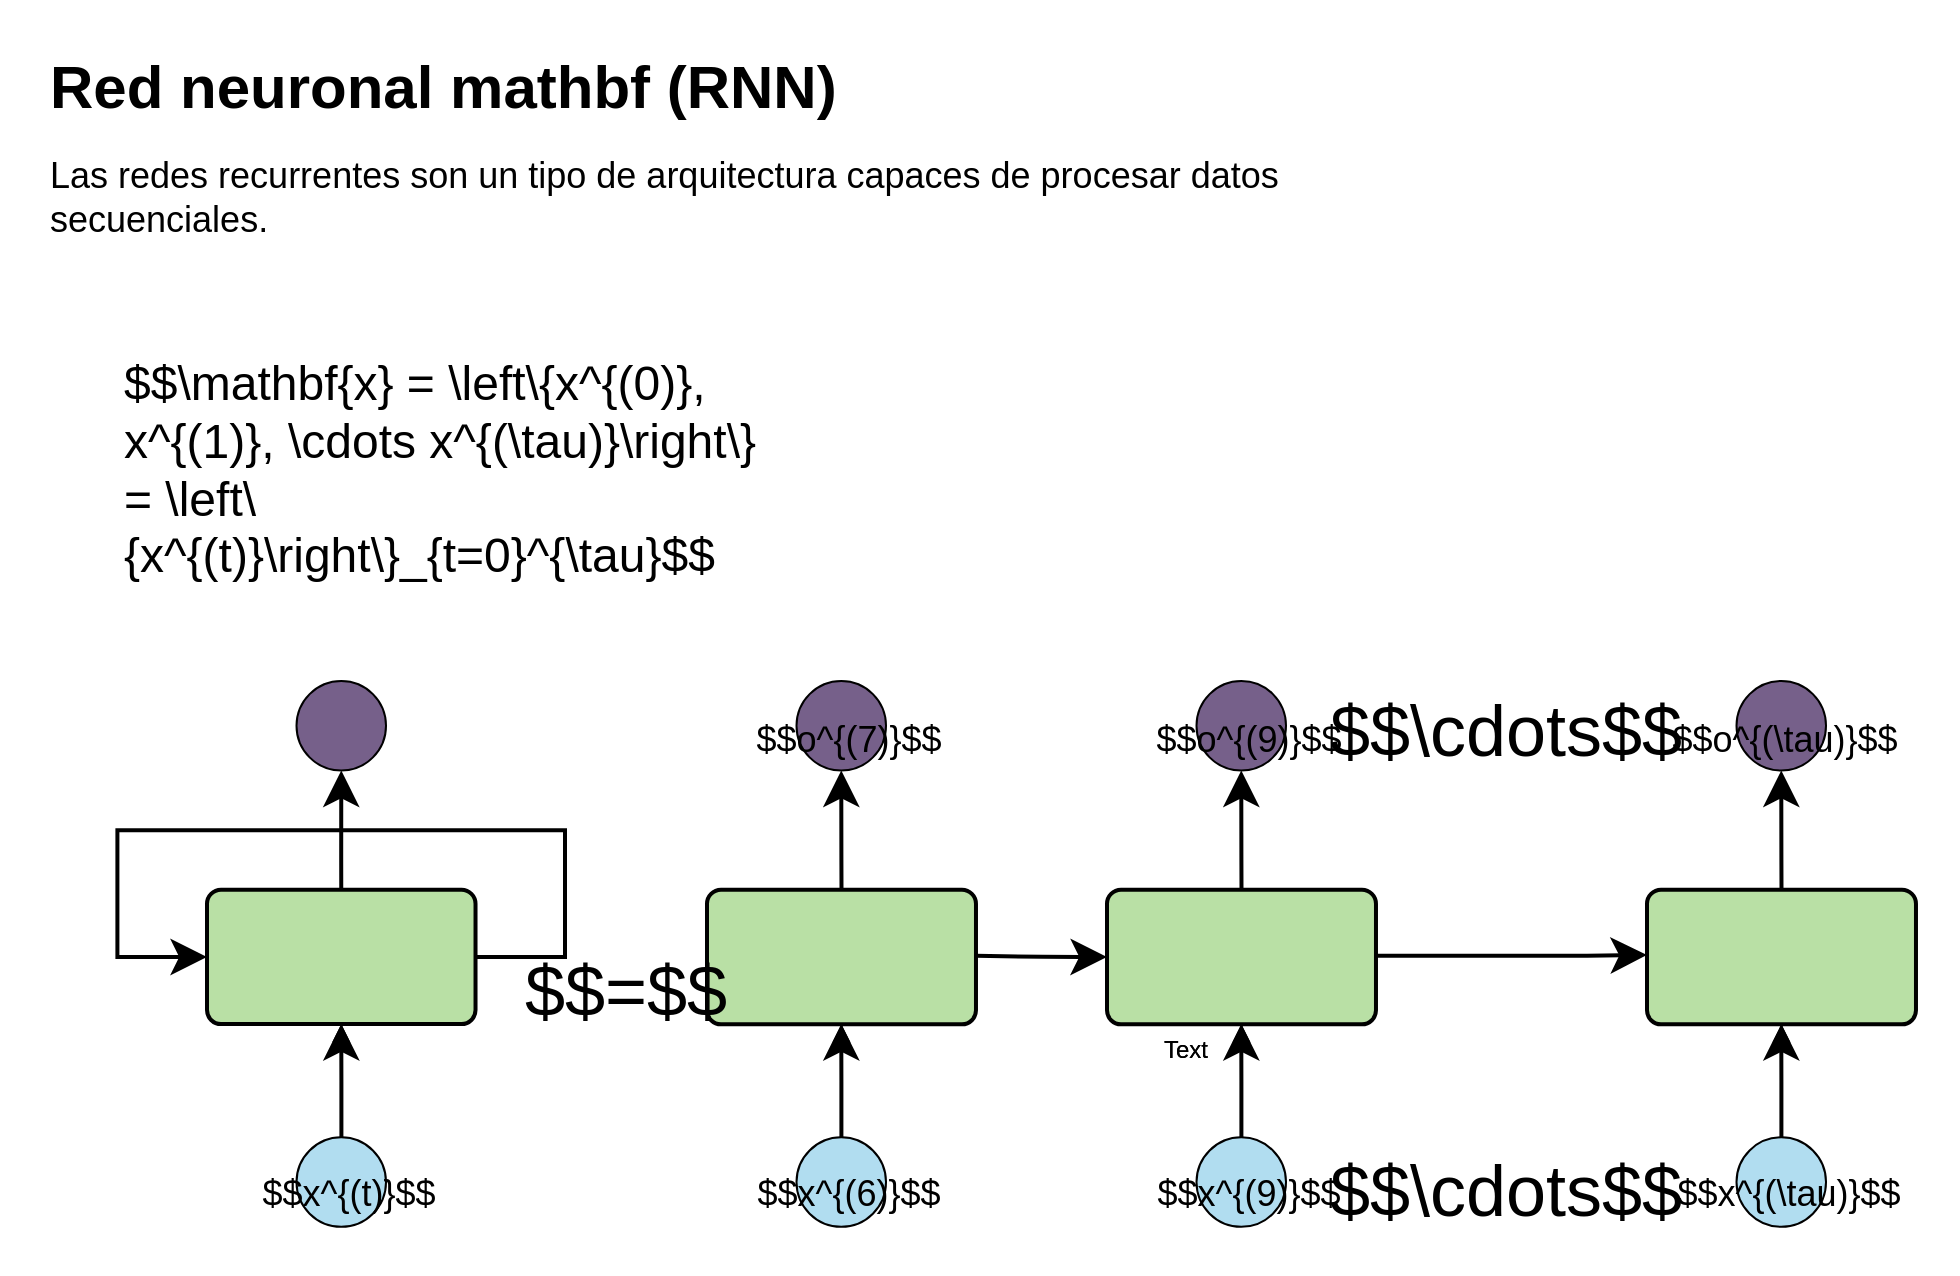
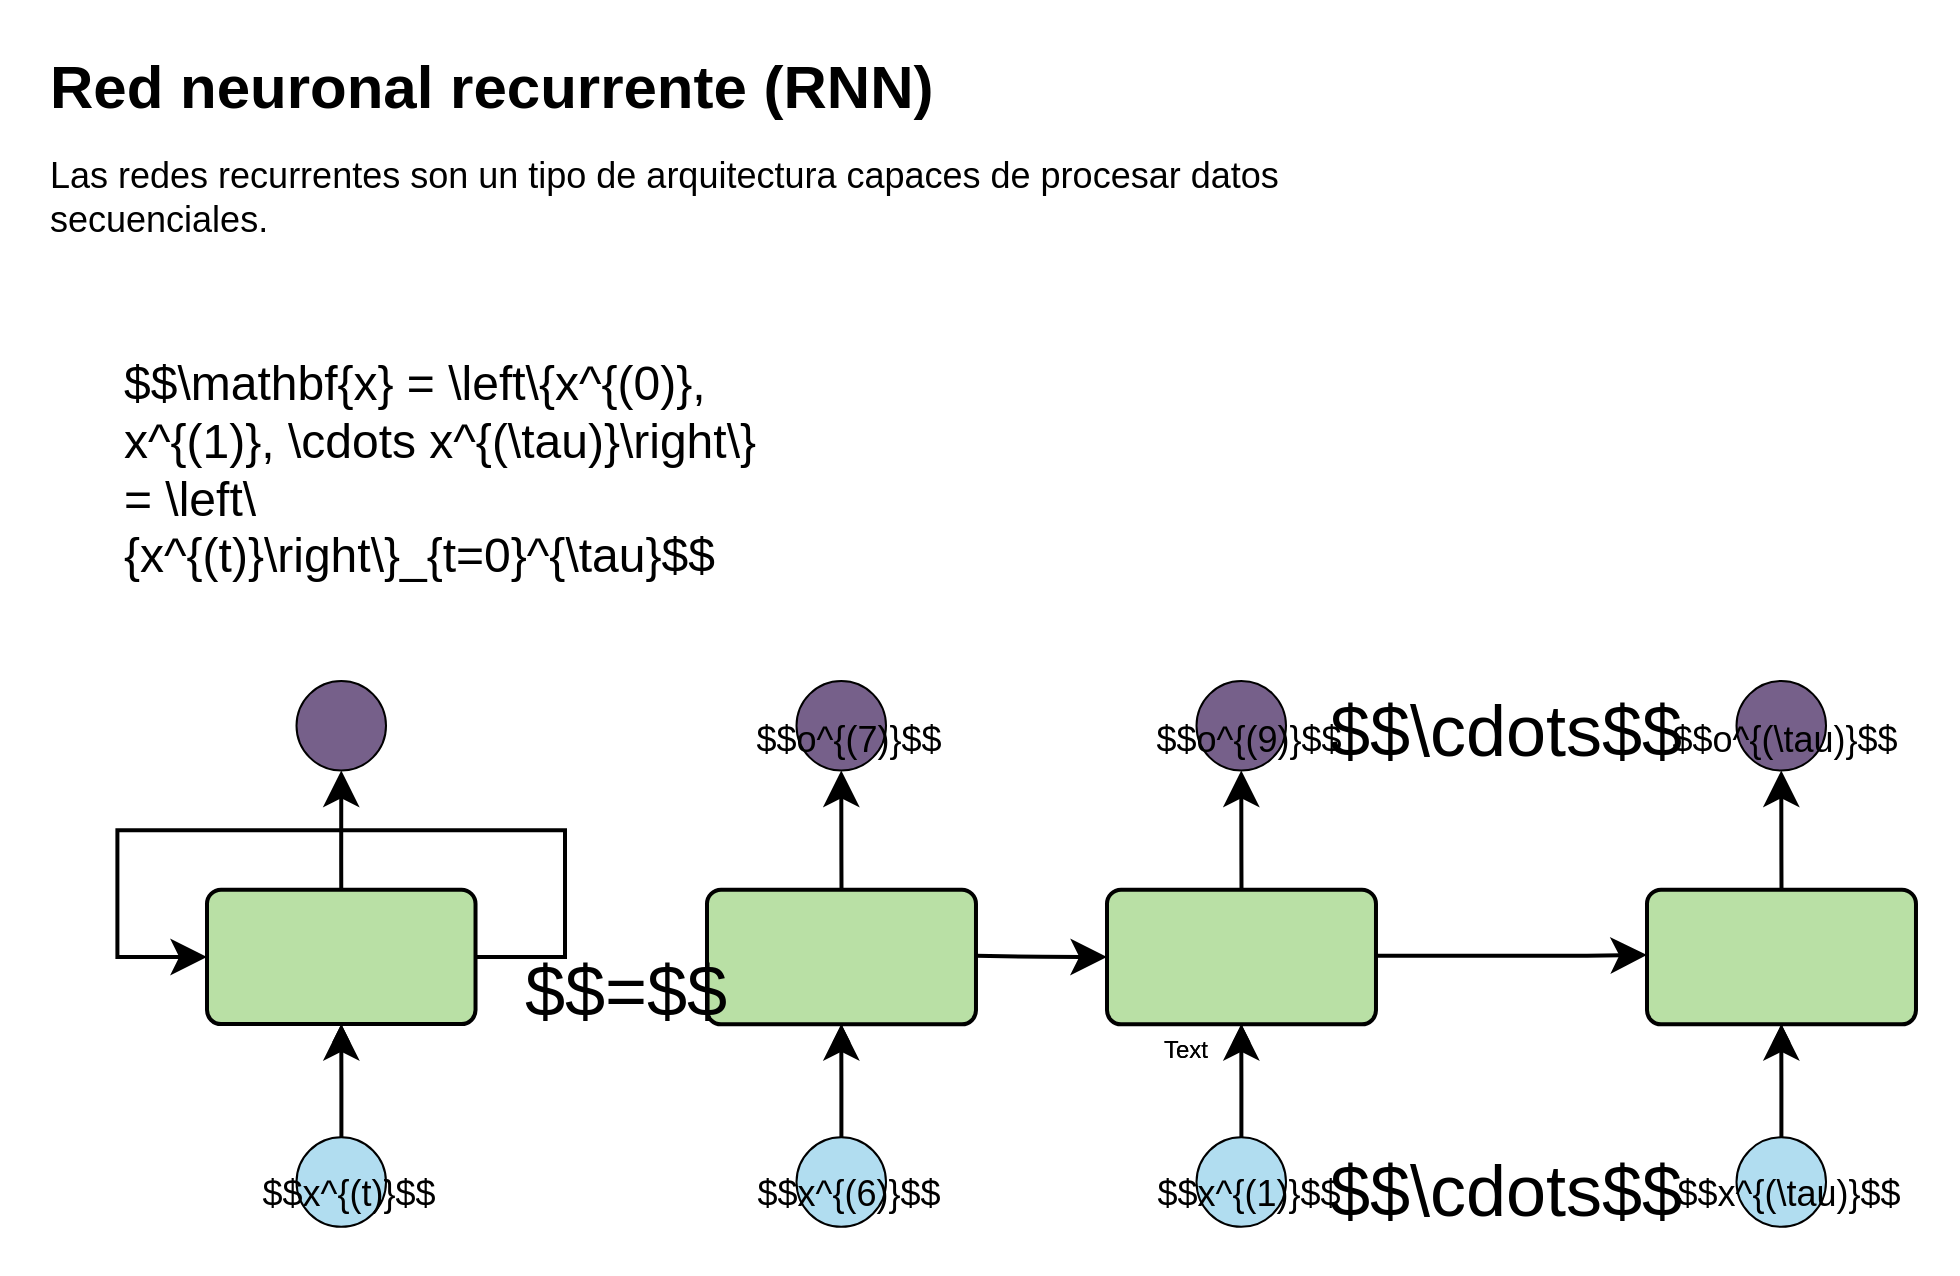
(596, 50) -> (596, 50)
(1250, 1195) -> (1250, 1195)
